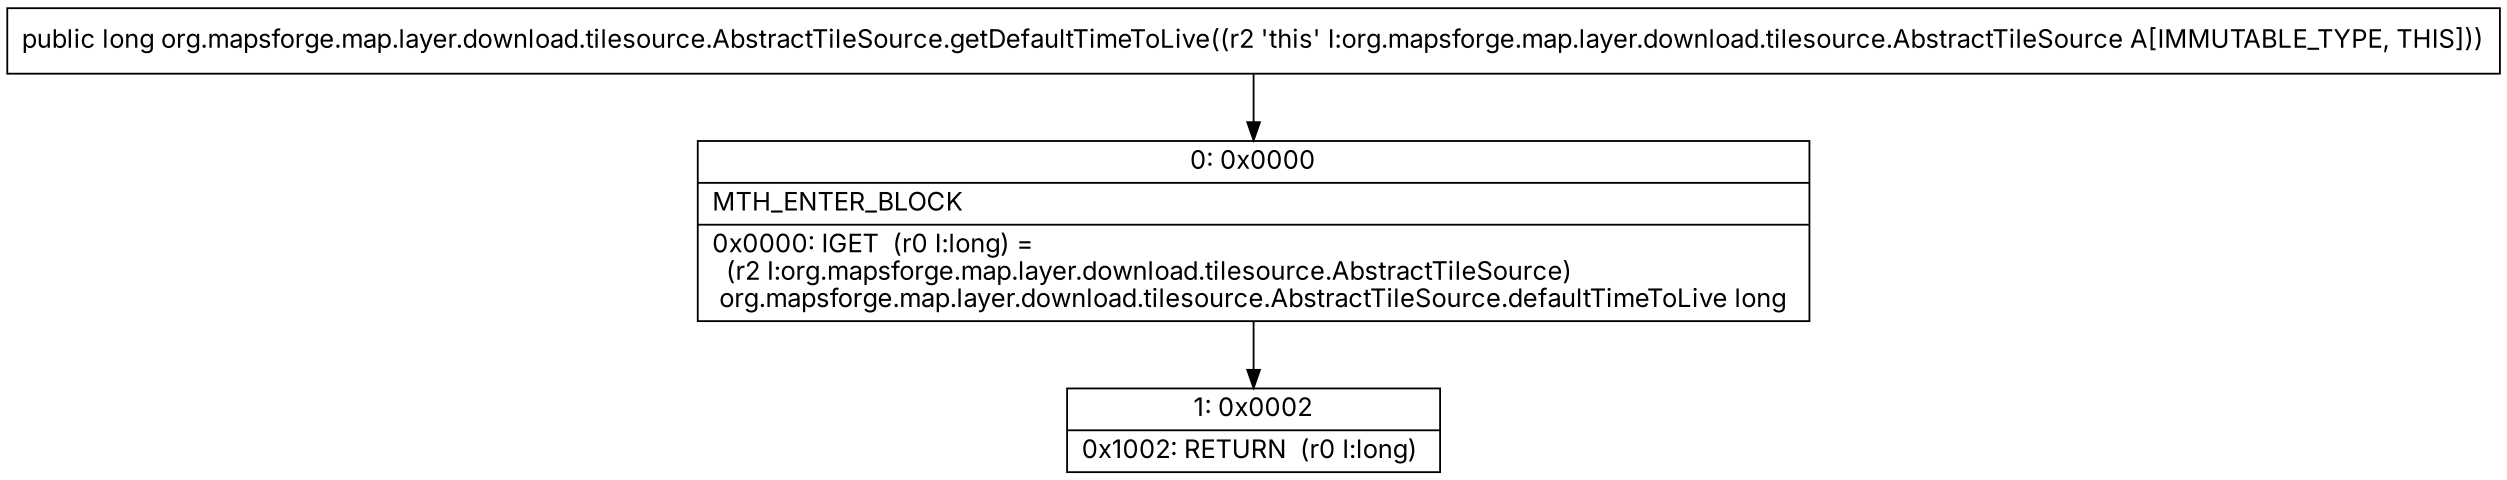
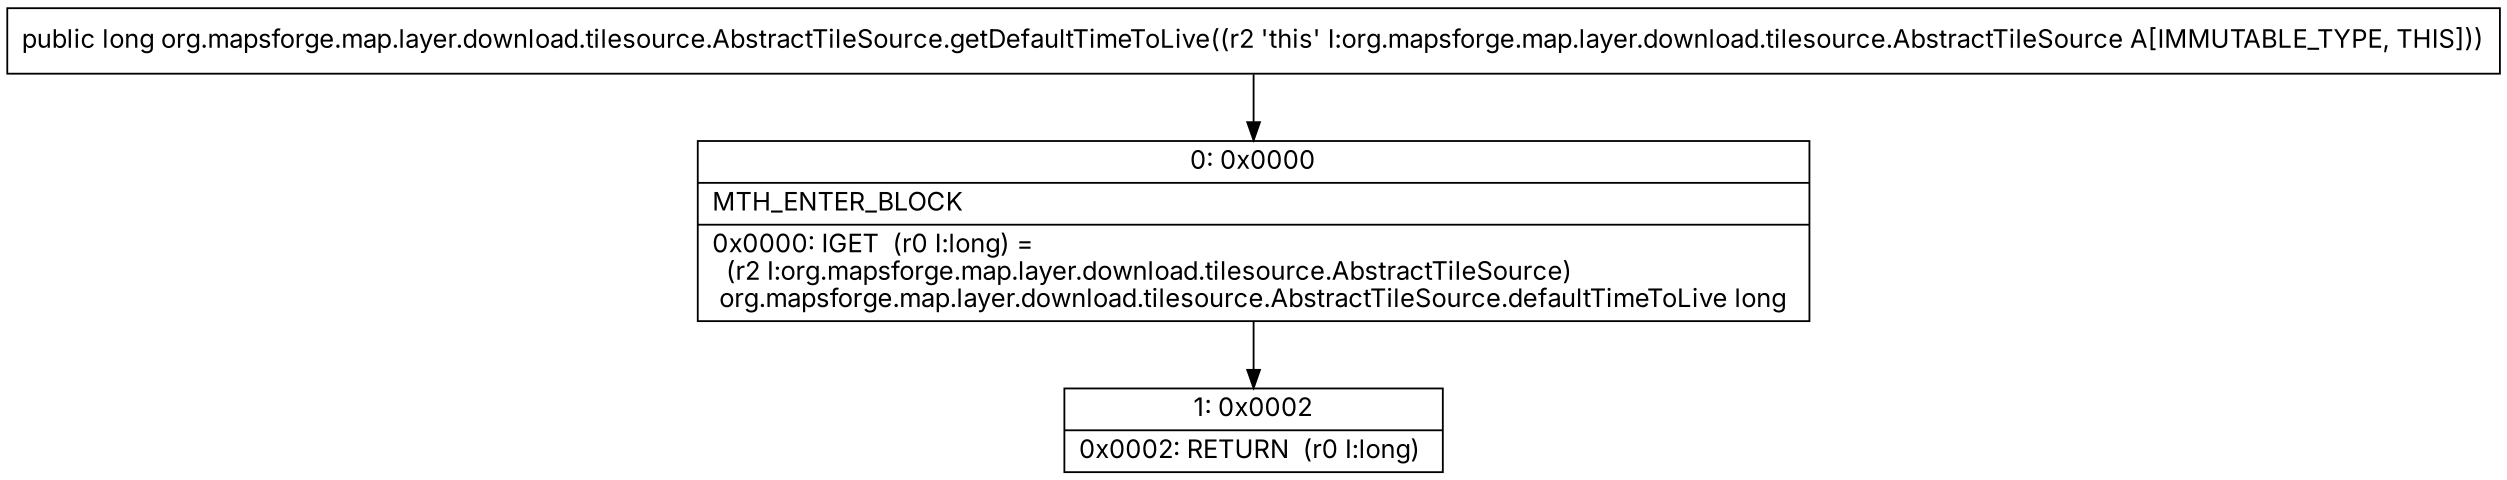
(1254, 450) -> (1254, 450)
